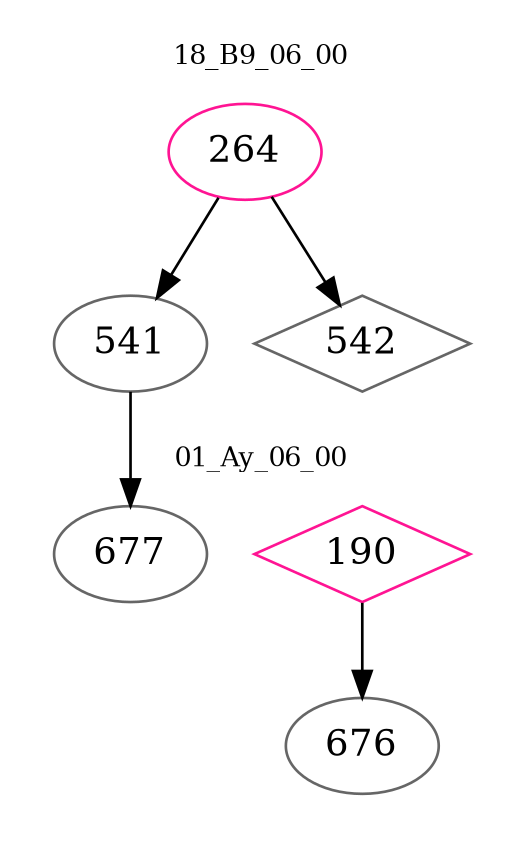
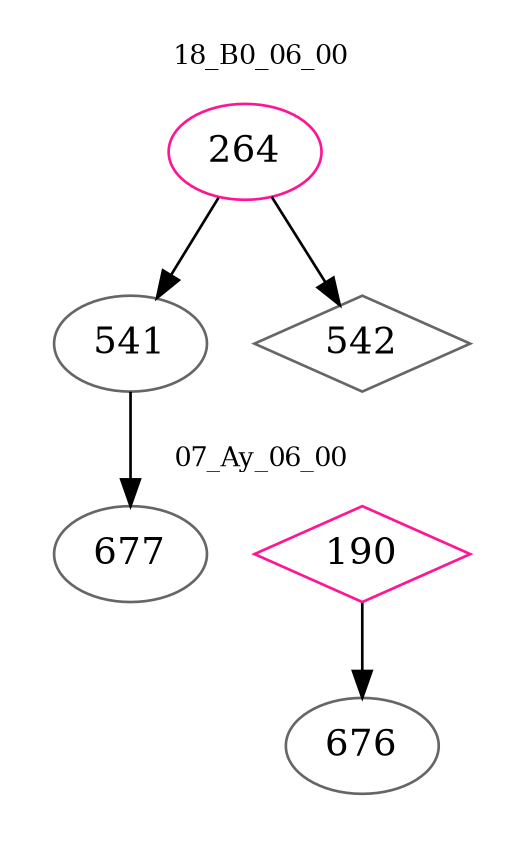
(261, 57) -> (261, 57)
(261, 460) -> (261, 460)
